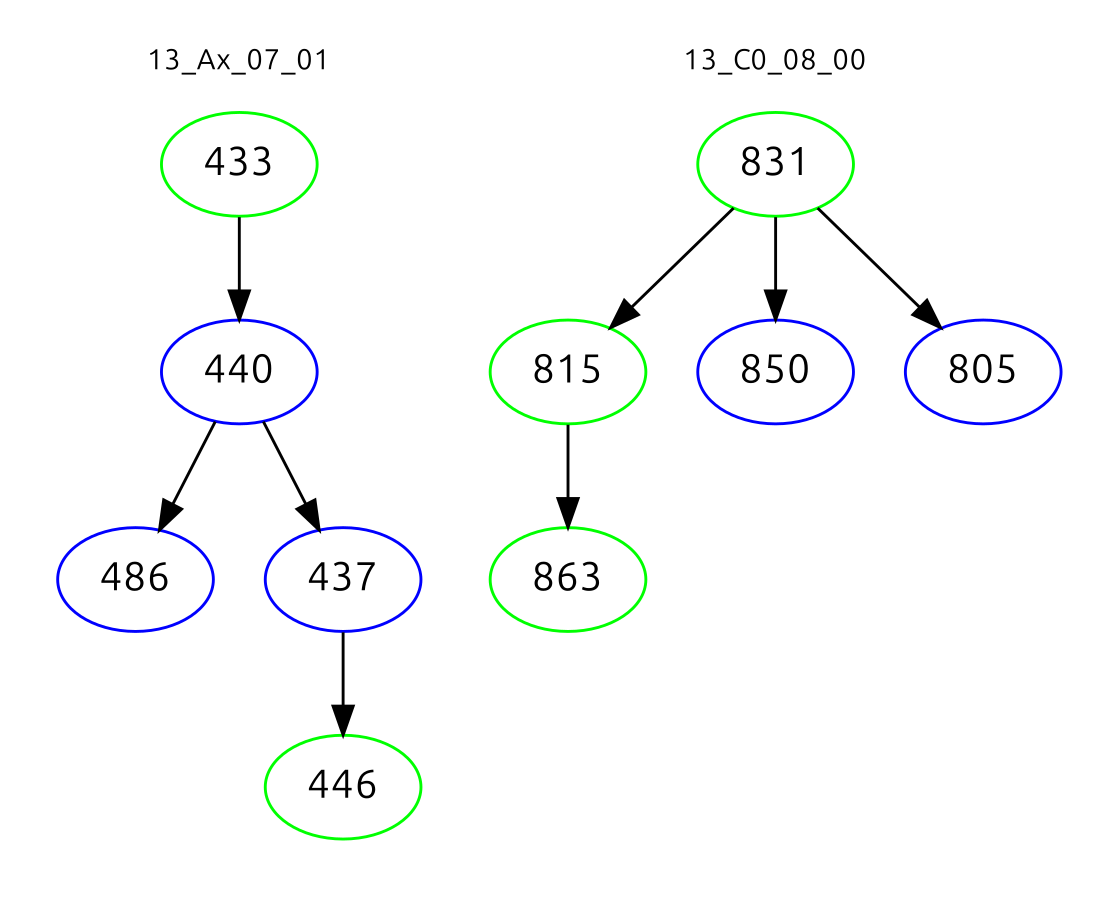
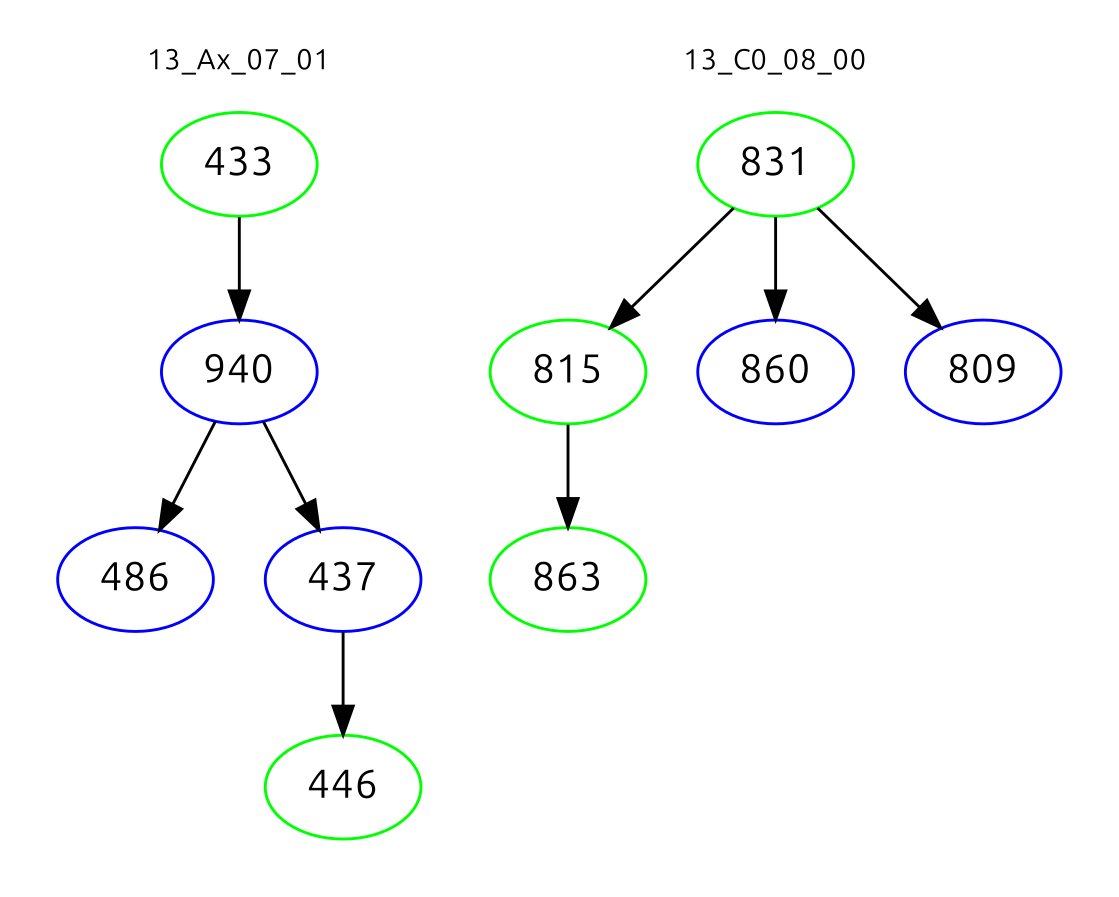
(239, 372) -> (239, 372)
(776, 372) -> (776, 372)
(983, 372) -> (983, 372)
